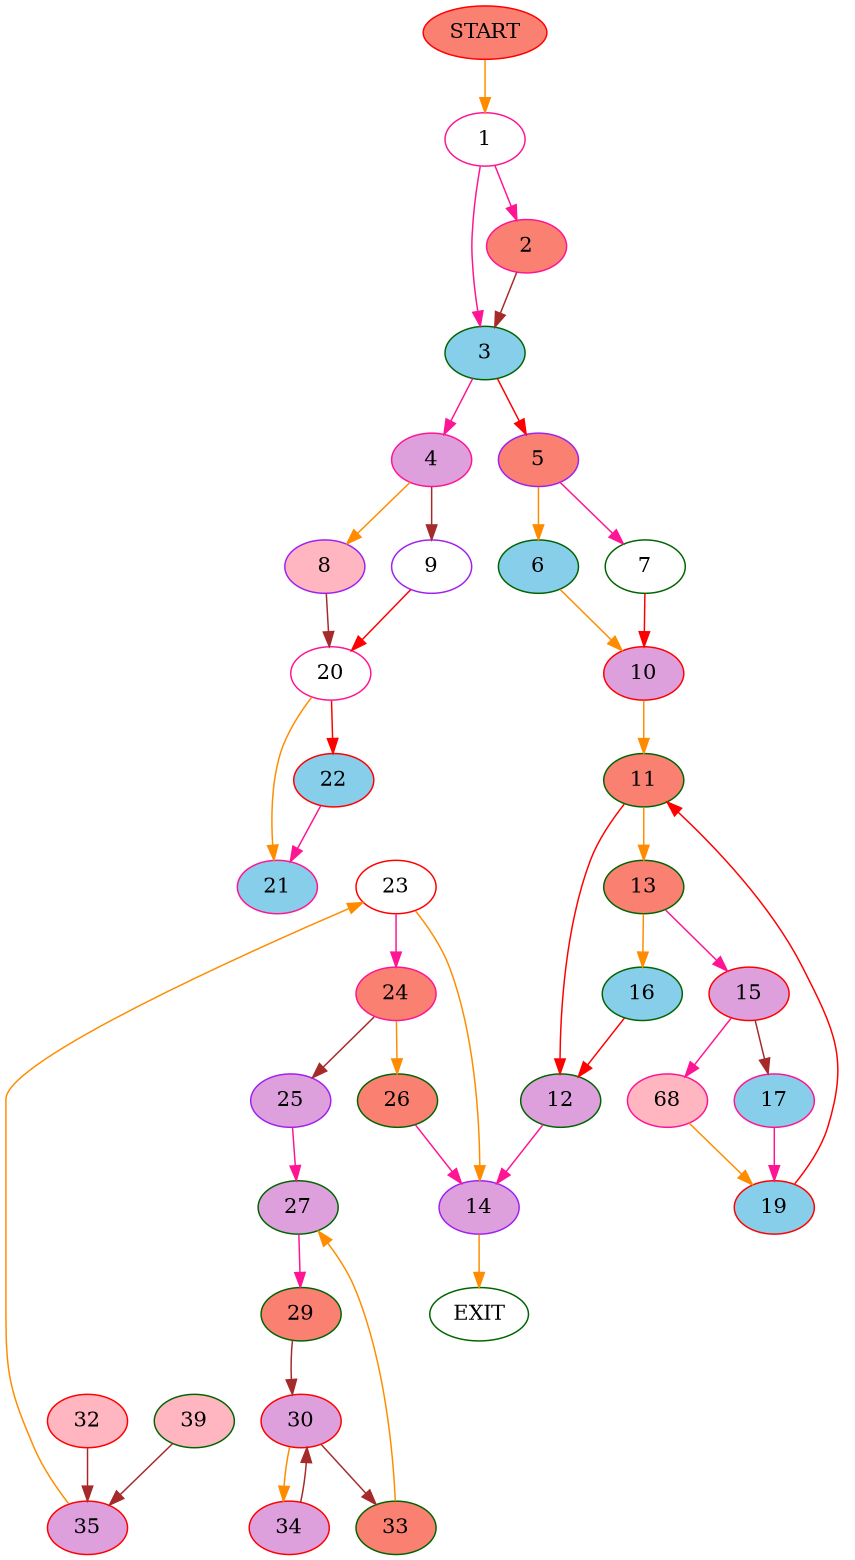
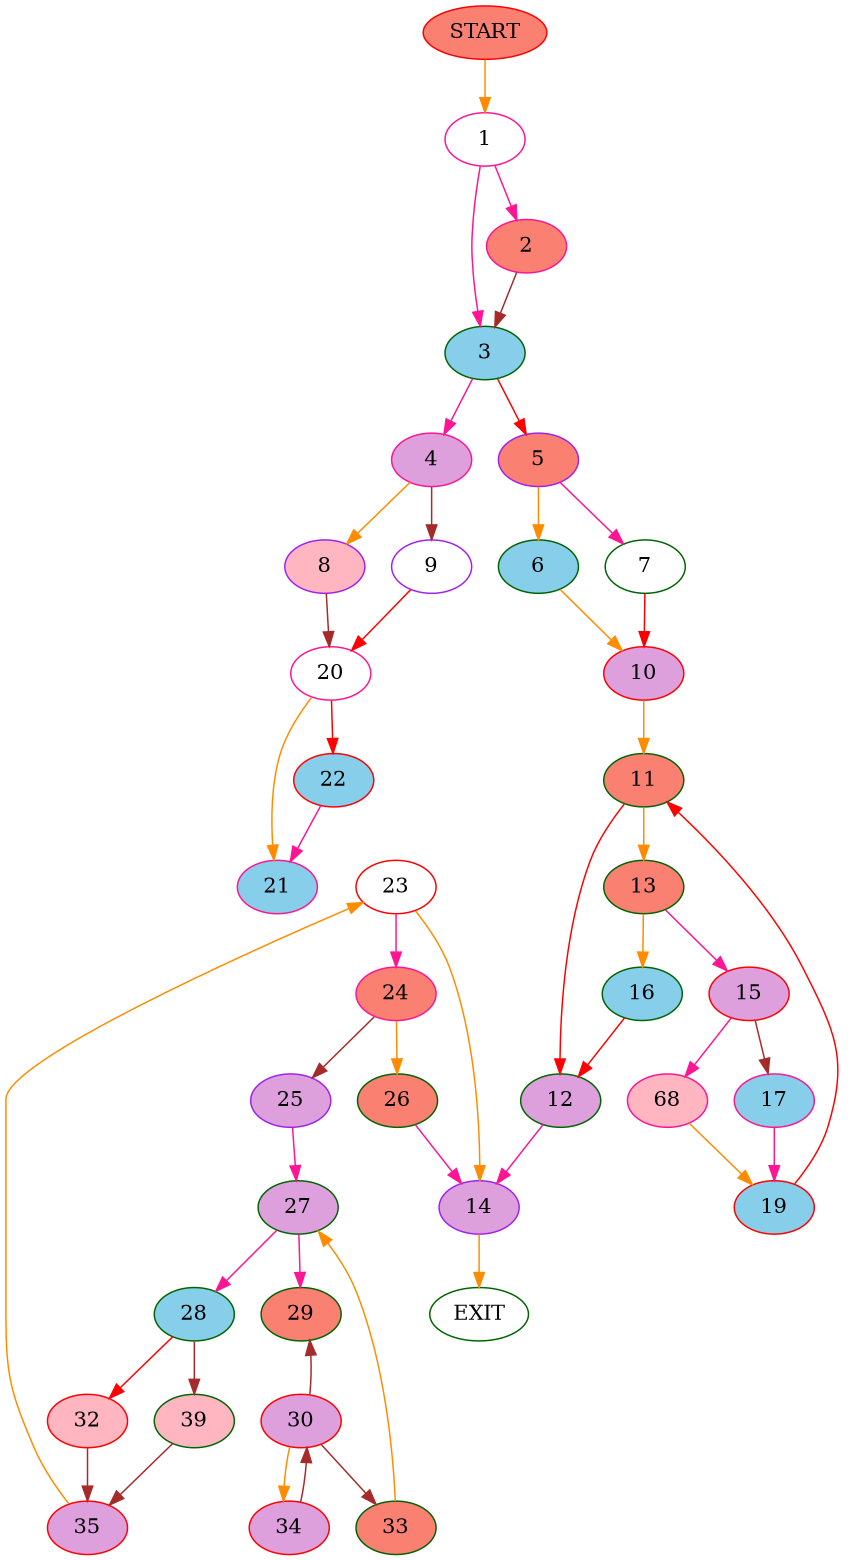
none -> (194, 1314)
(291, 1360) -> (311, 1375)
